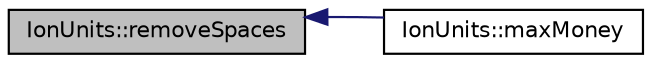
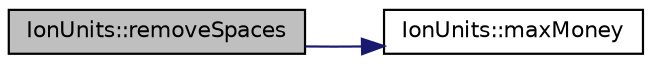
(356, 17) -> (333, 47)
